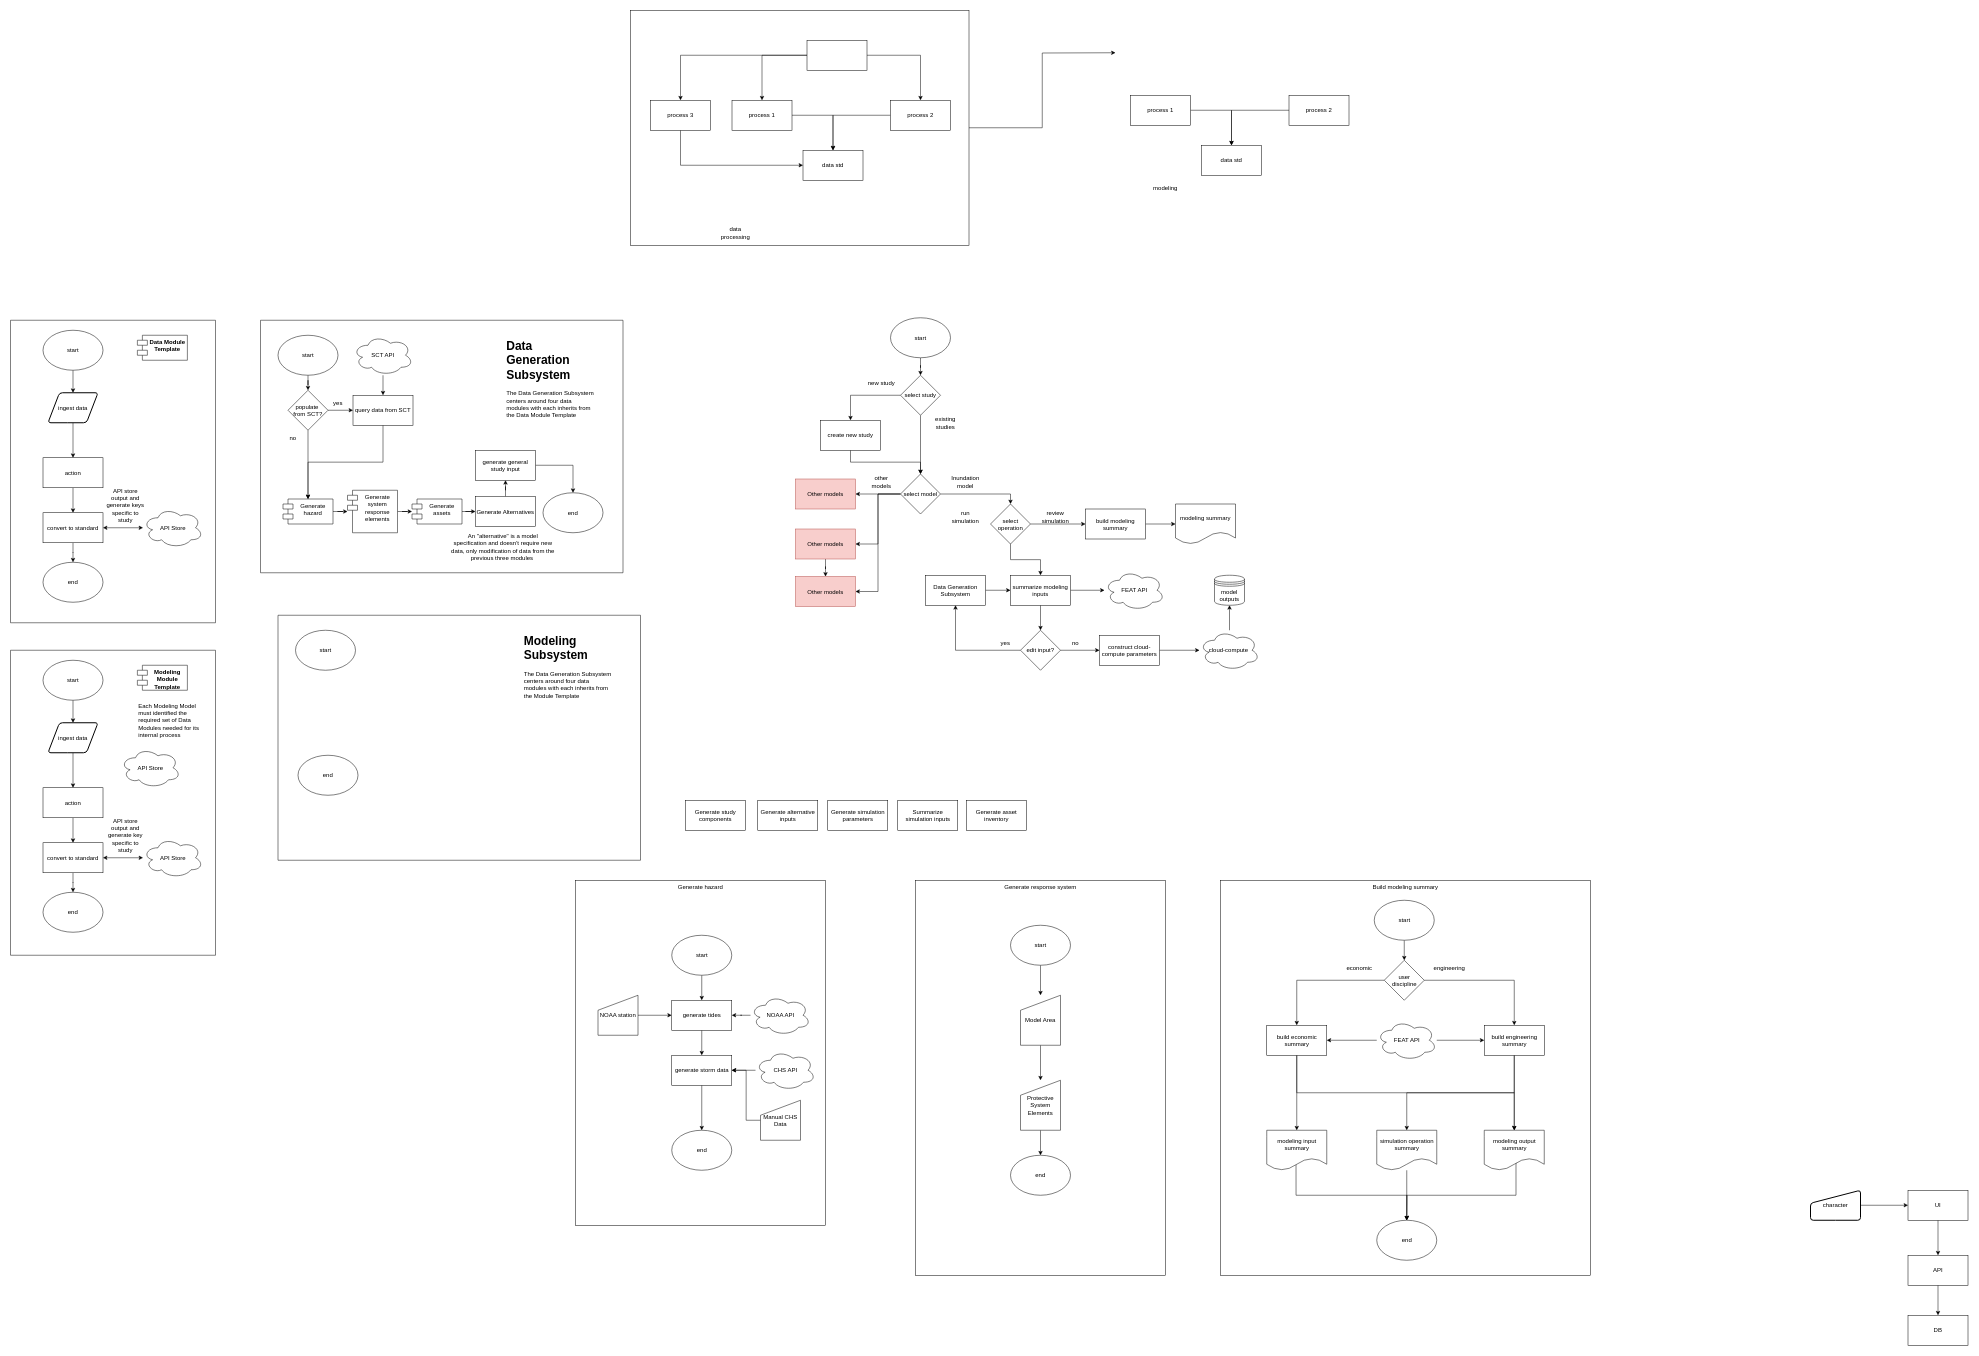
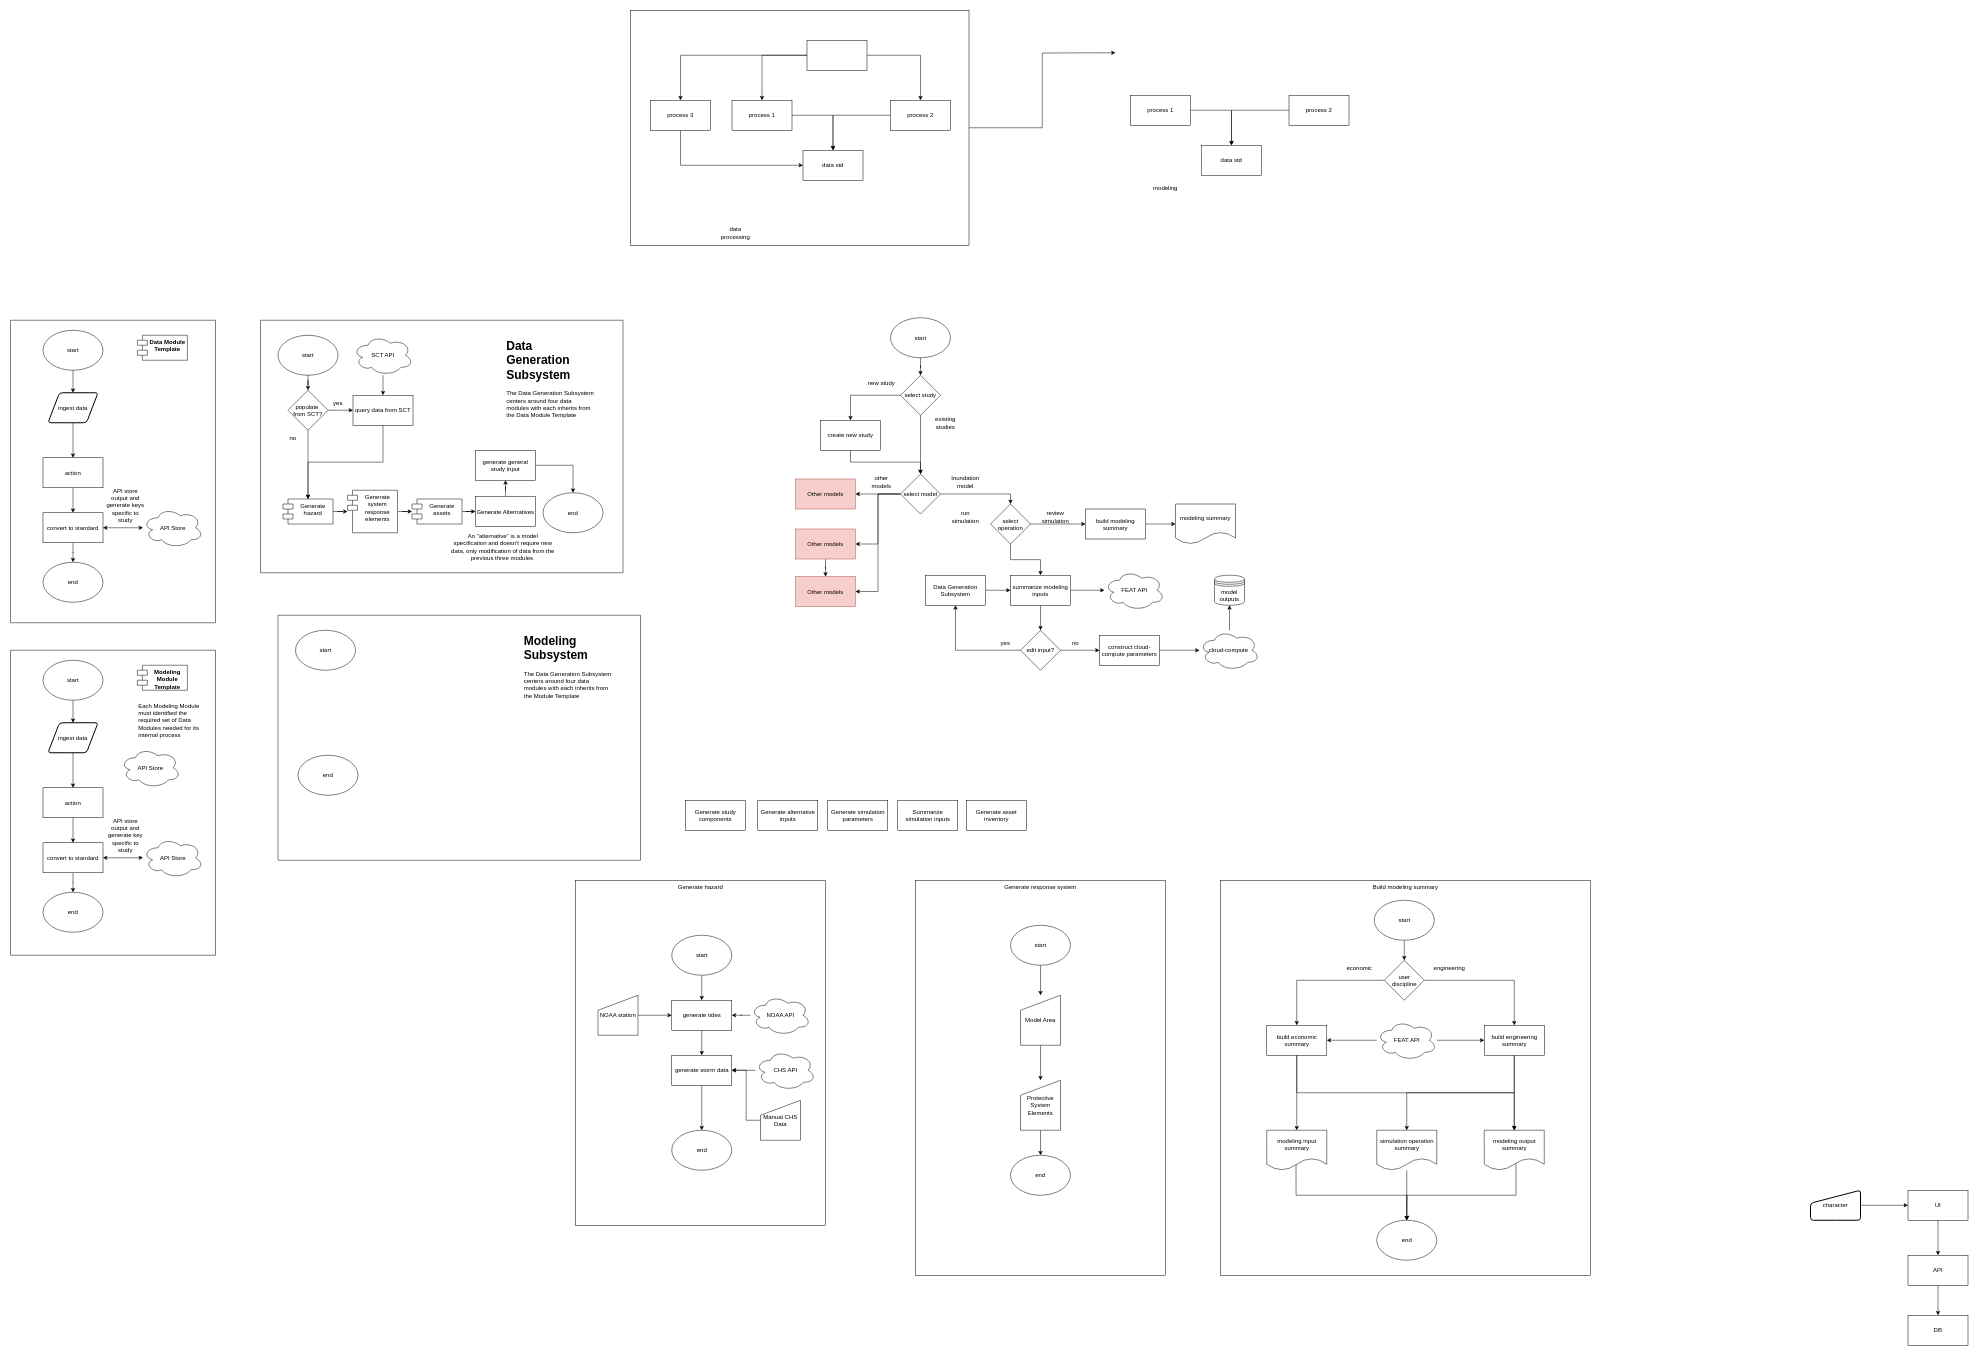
(174, 720) -> (174, 720)
